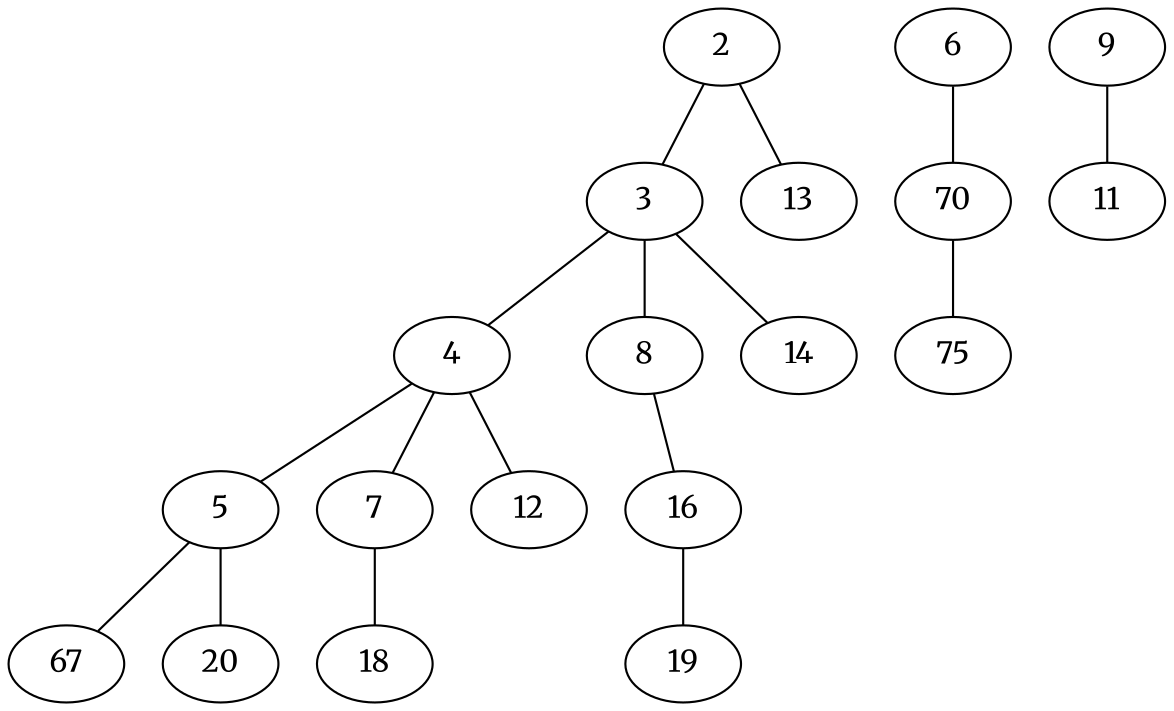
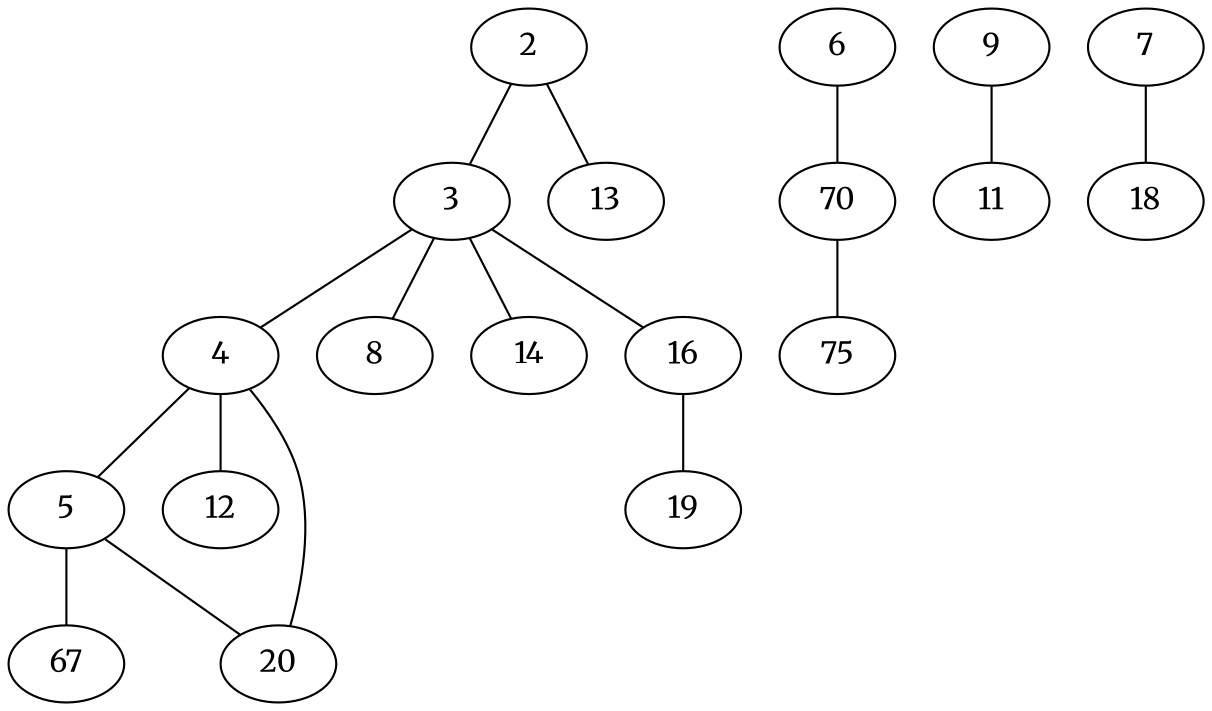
(413, 433) -> (304, 501)
(664, 433) -> (568, 279)
